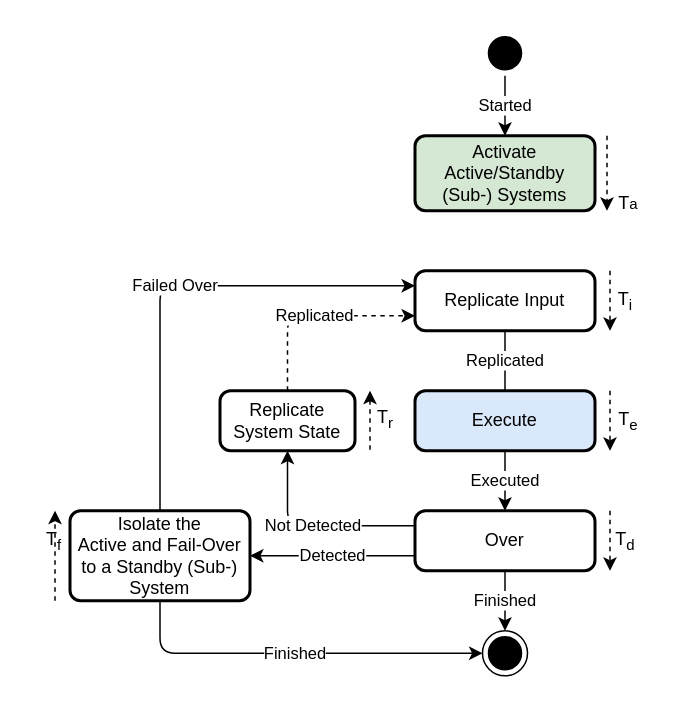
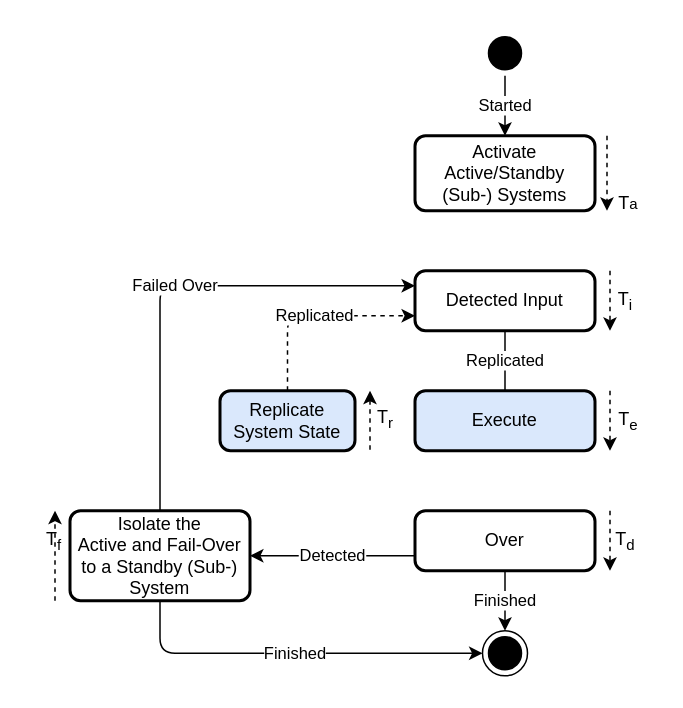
(505, 173) -> (505, 173)
(505, 301) -> (505, 301)
(287, 421) -> (287, 421)
(505, 476) -> none
(323, 526) -> none
